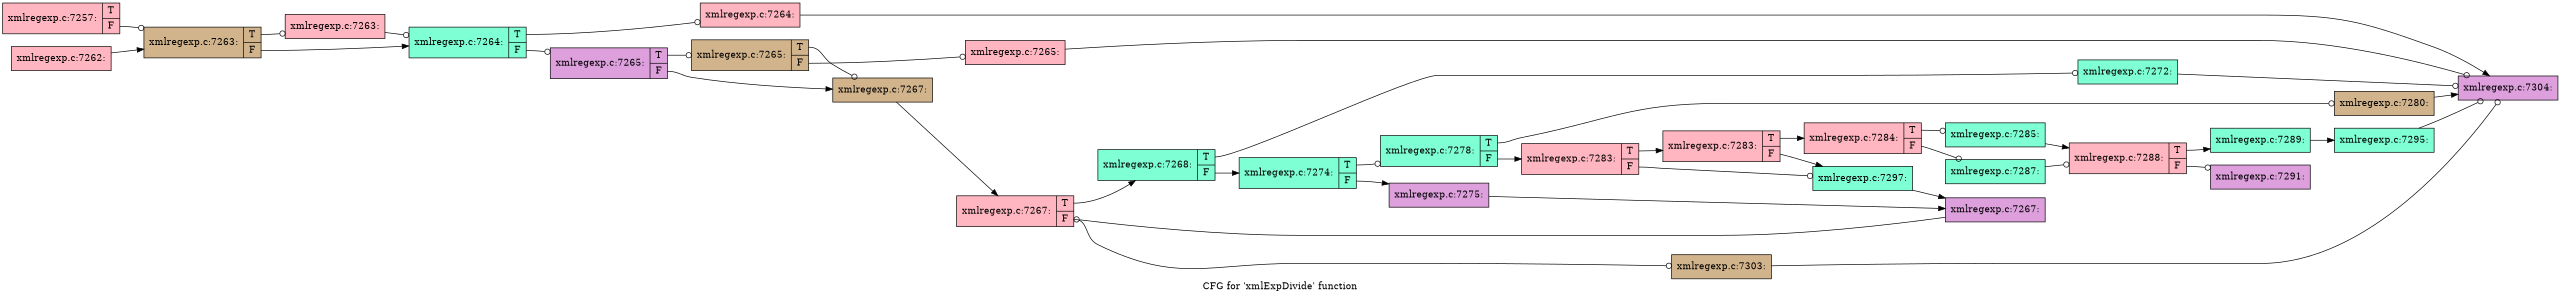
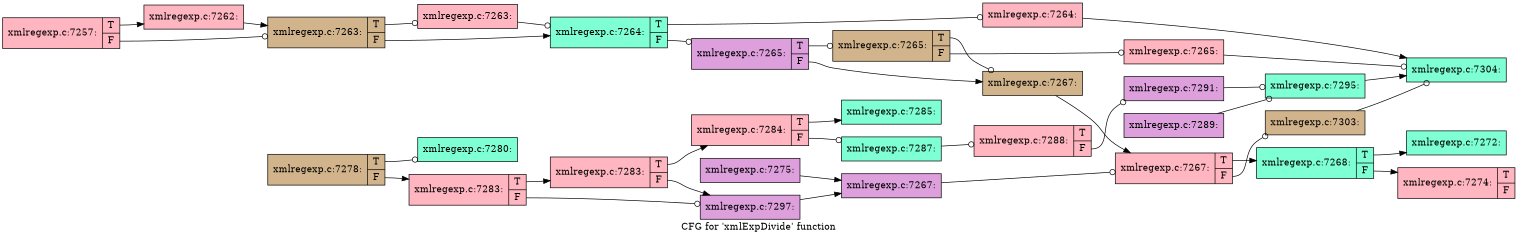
none -> (128, 25)
(1636, 75) -> (1387, 155)
(2315, 80) -> none
none -> (1242, 87)
(2508, 88) -> (1456, 70)
(2443, 96) -> none
(2384, 103) -> (468, 150)
(2449, 116) -> (1382, 78)
(1931, 130) -> (822, 122)
(2260, 140) -> (1174, 126)
(2319, 140) -> (1242, 107)
(2054, 145) -> none
(2195, 150) -> none
(1439, 151) -> (326, 170)
(1366, 165) -> none
(1298, 173) -> (1456, 183)
(1863, 178) -> (750, 207)
(1369, 182) -> none
